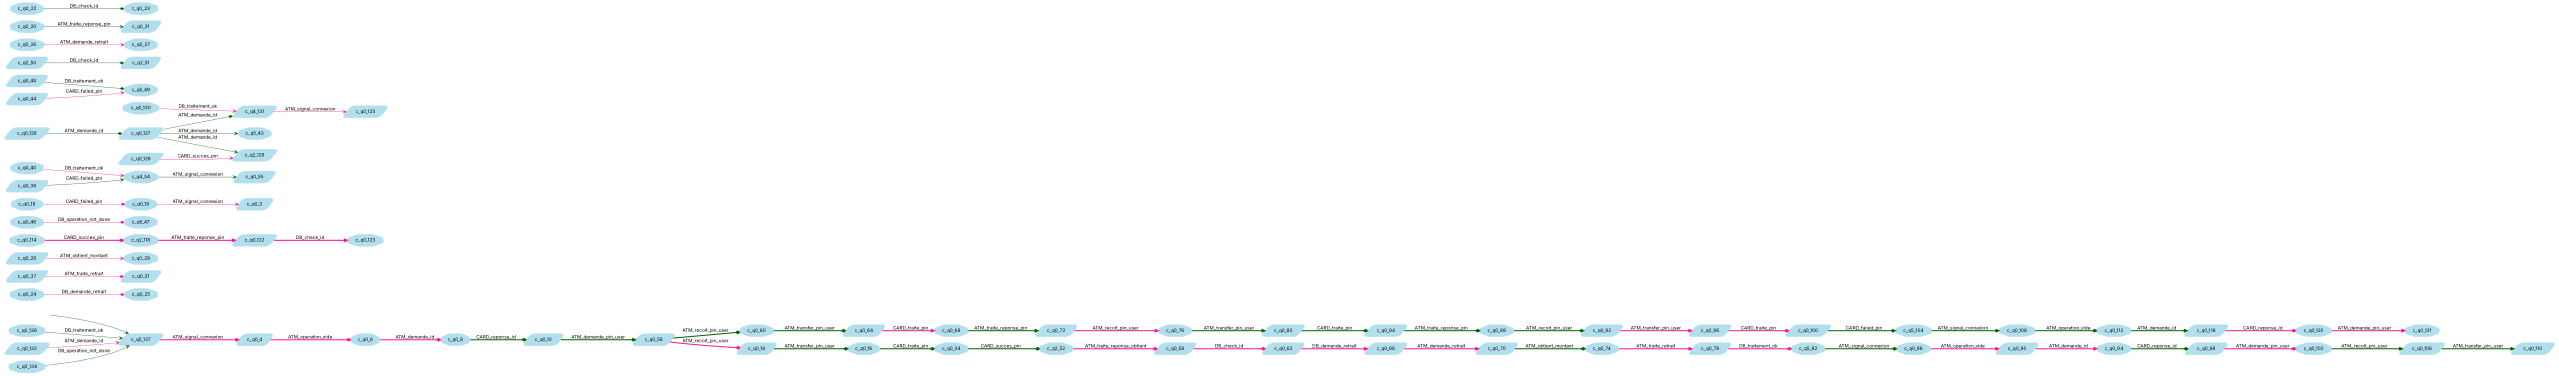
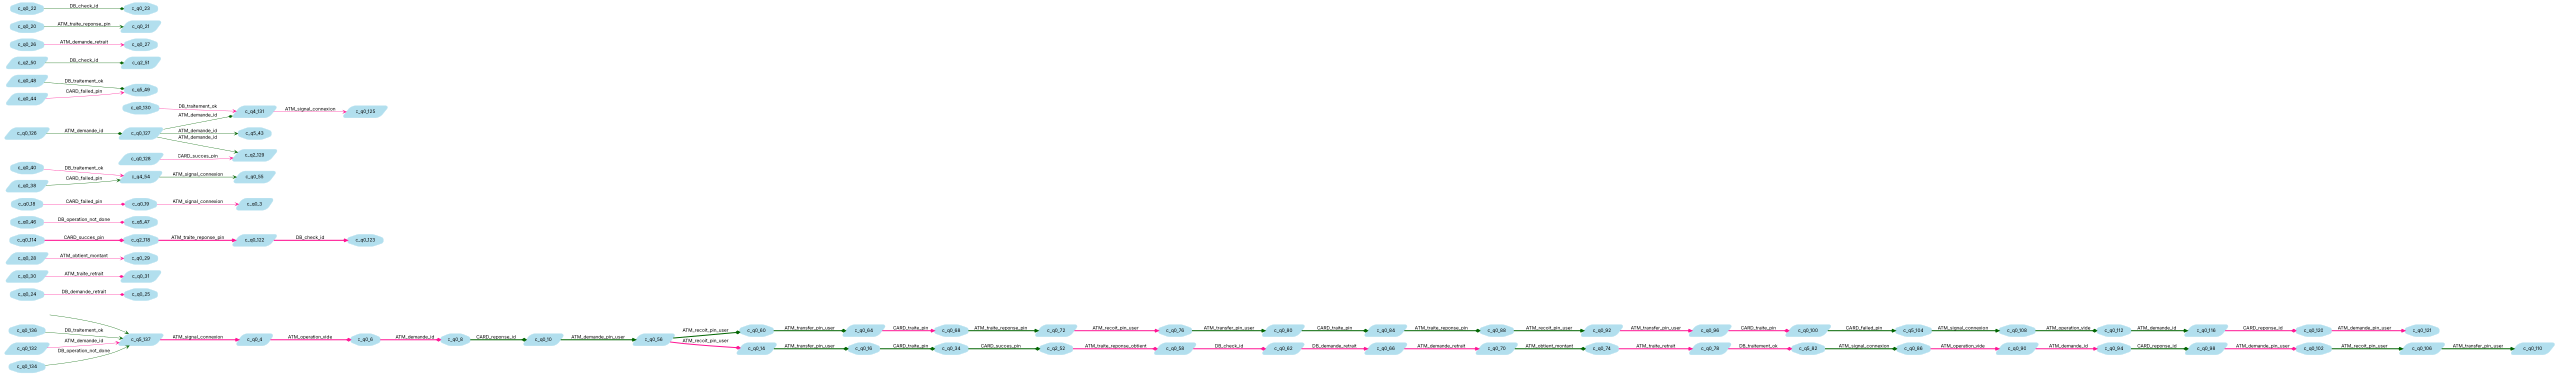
(141, 177) -> (141, 177)
(27, 276) -> (27, 276)
